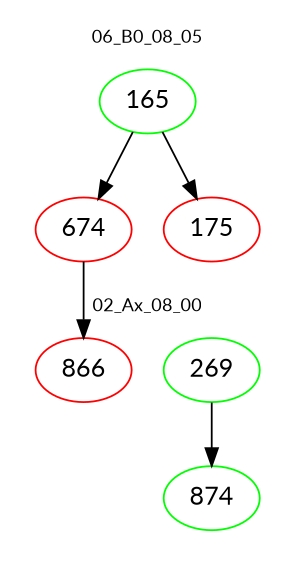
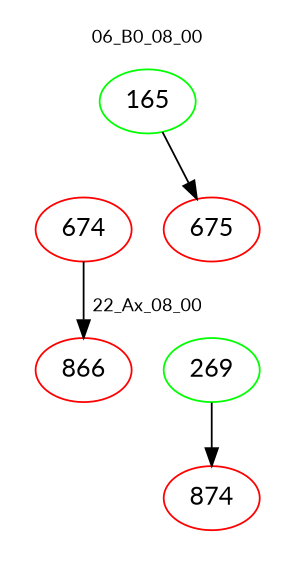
(148, 38) -> (148, 38)
(120, 157) -> none
(212, 230) -> (212, 230)
(148, 307) -> (148, 307)
(212, 498) -> (212, 498)
